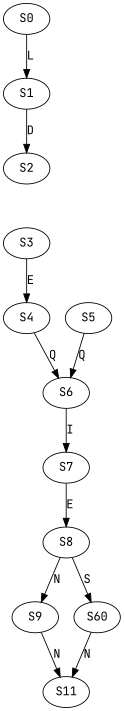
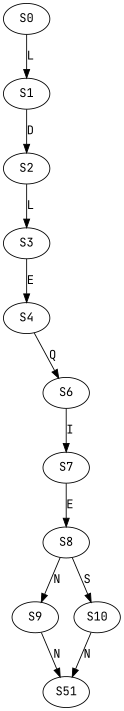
none -> (27, 202)
(89, 318) -> none
(97, 617) -> (97, 617)
(66, 692) -> (66, 692)
